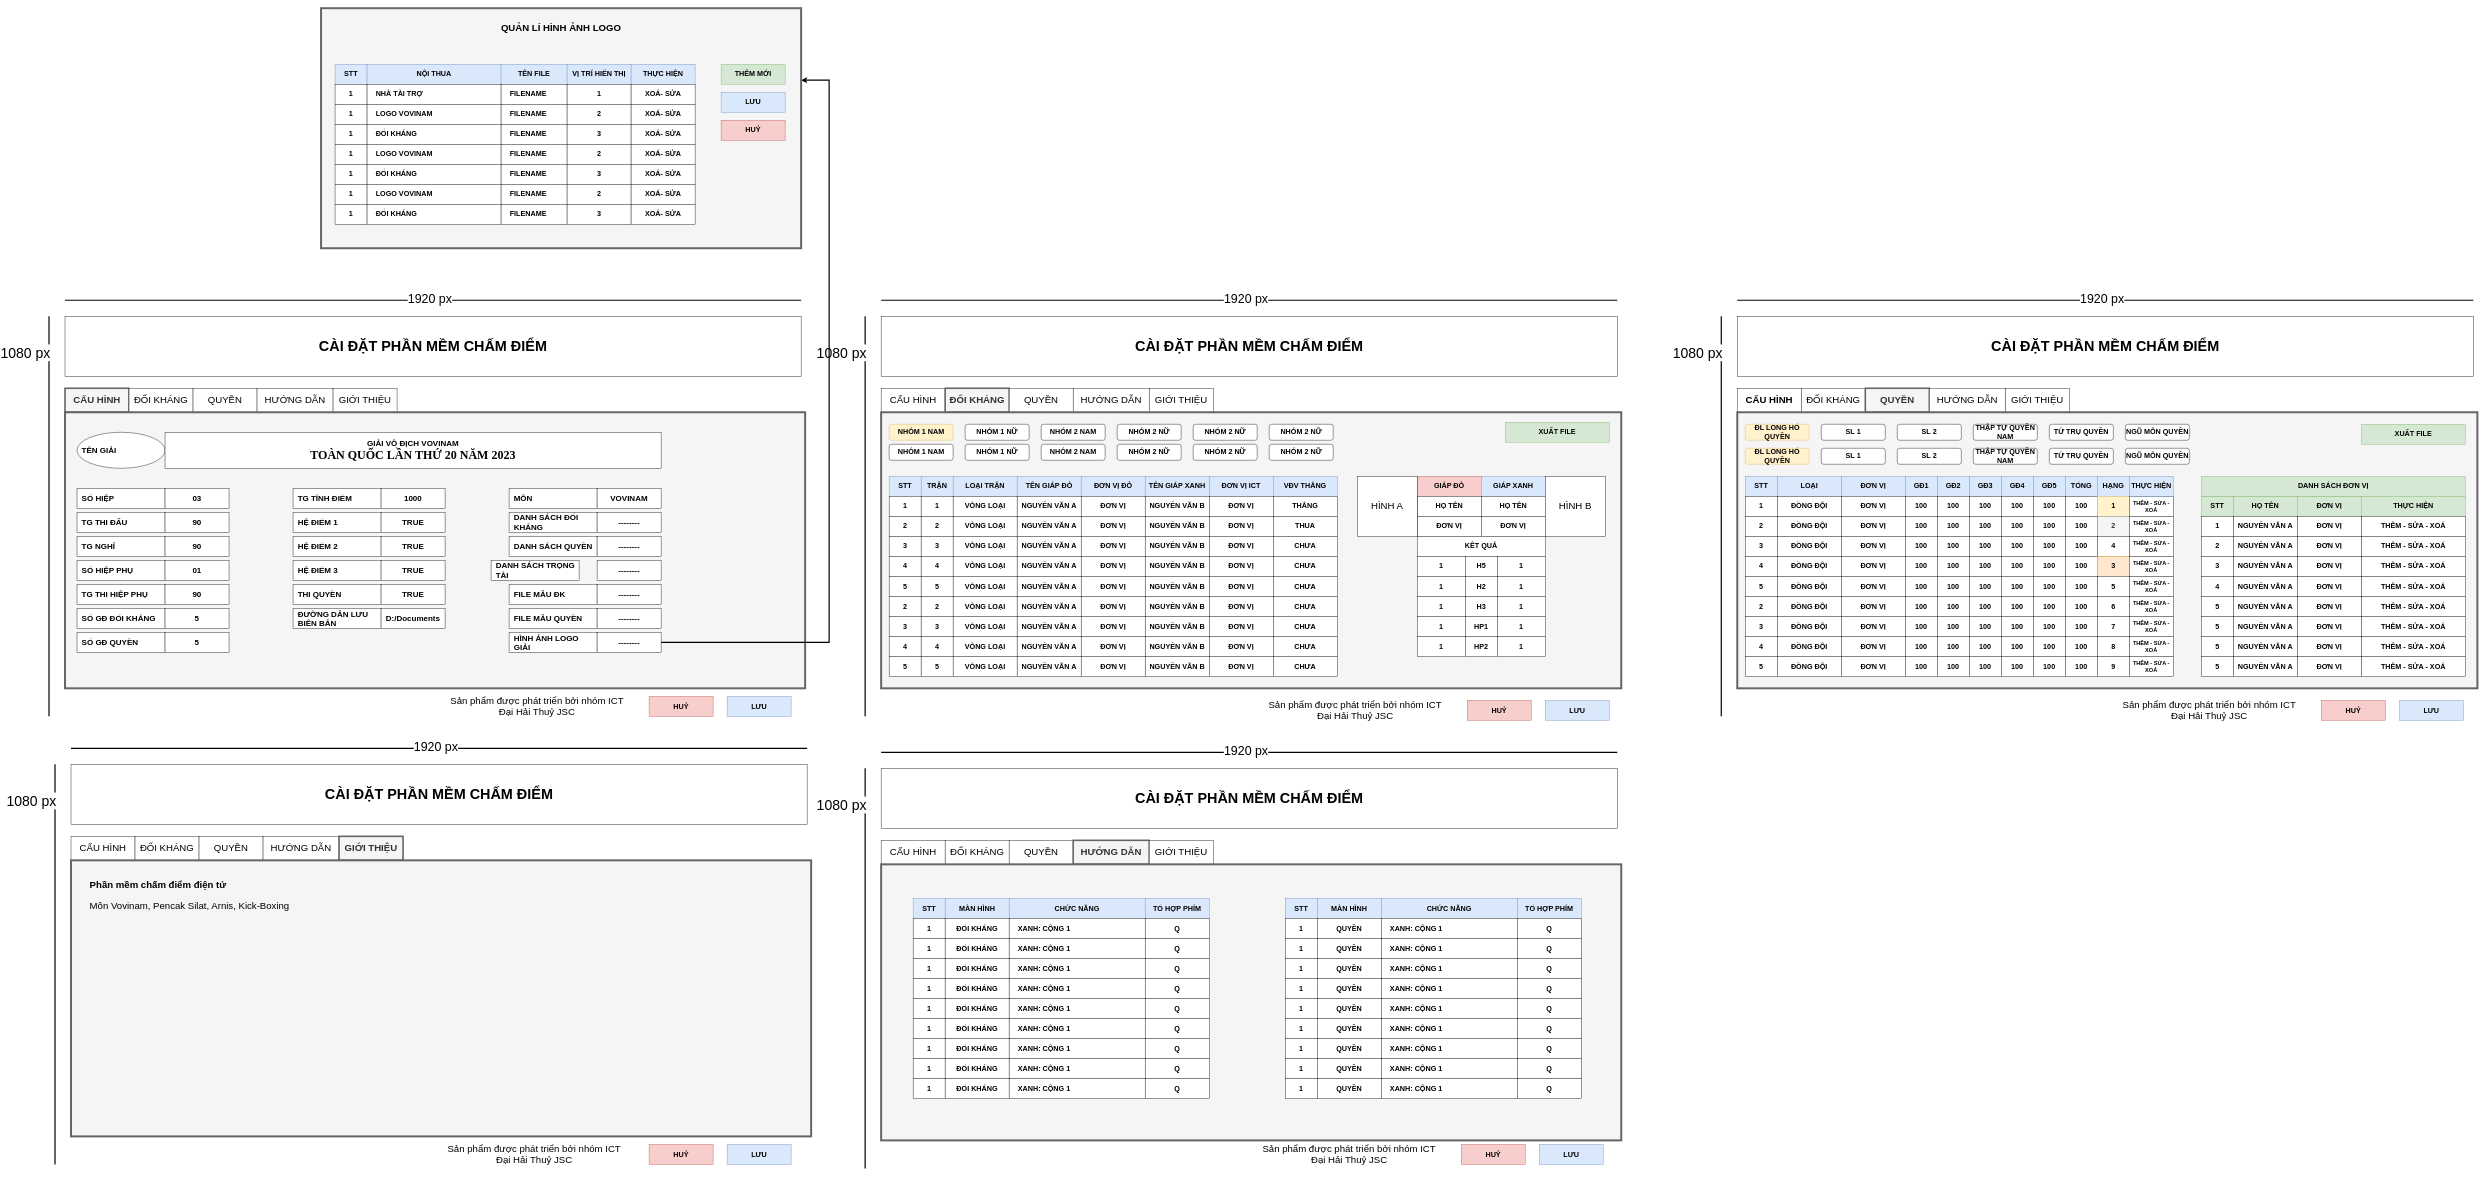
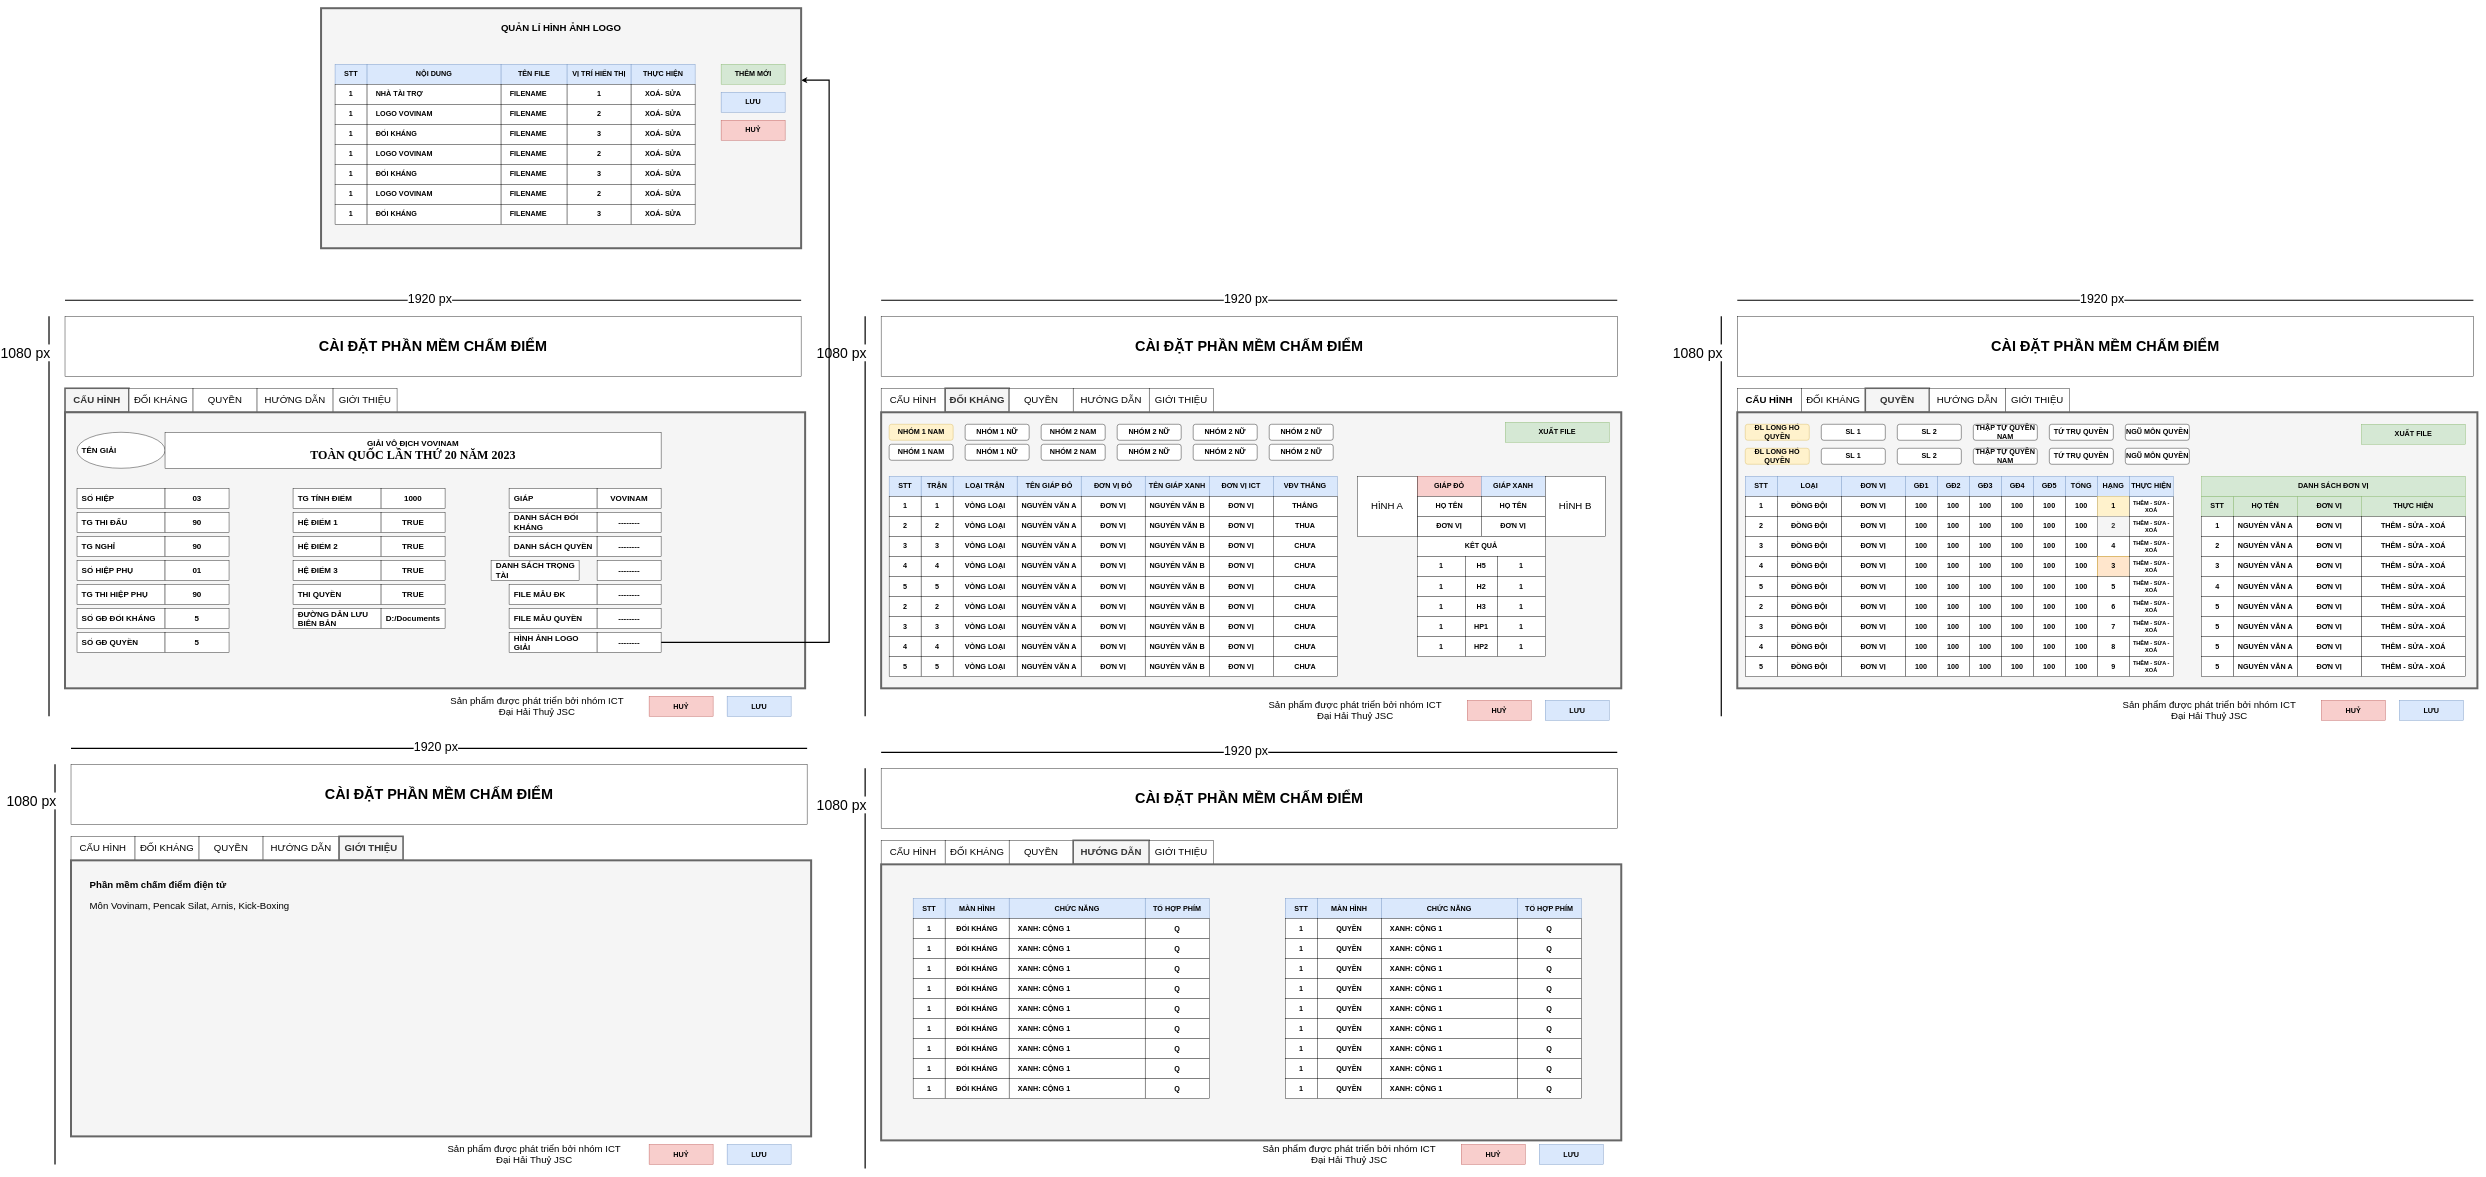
(434, 74) -> (434, 74)
(521, 498) -> (523, 498)
